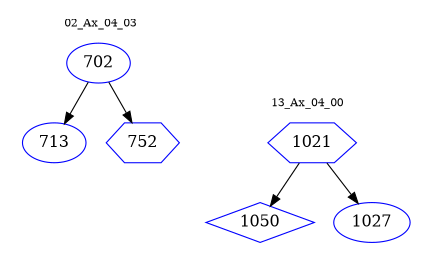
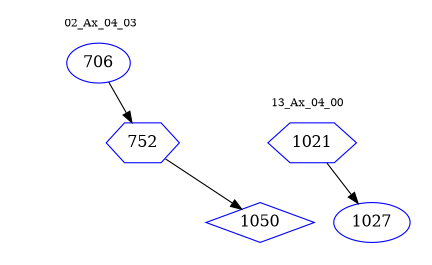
(99, 63) -> (99, 63)
(54, 143) -> none
(288, 180) -> (204, 184)
